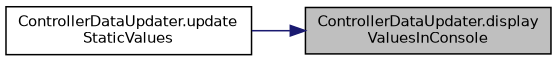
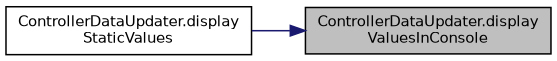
(129, 31) -> (129, 31)
